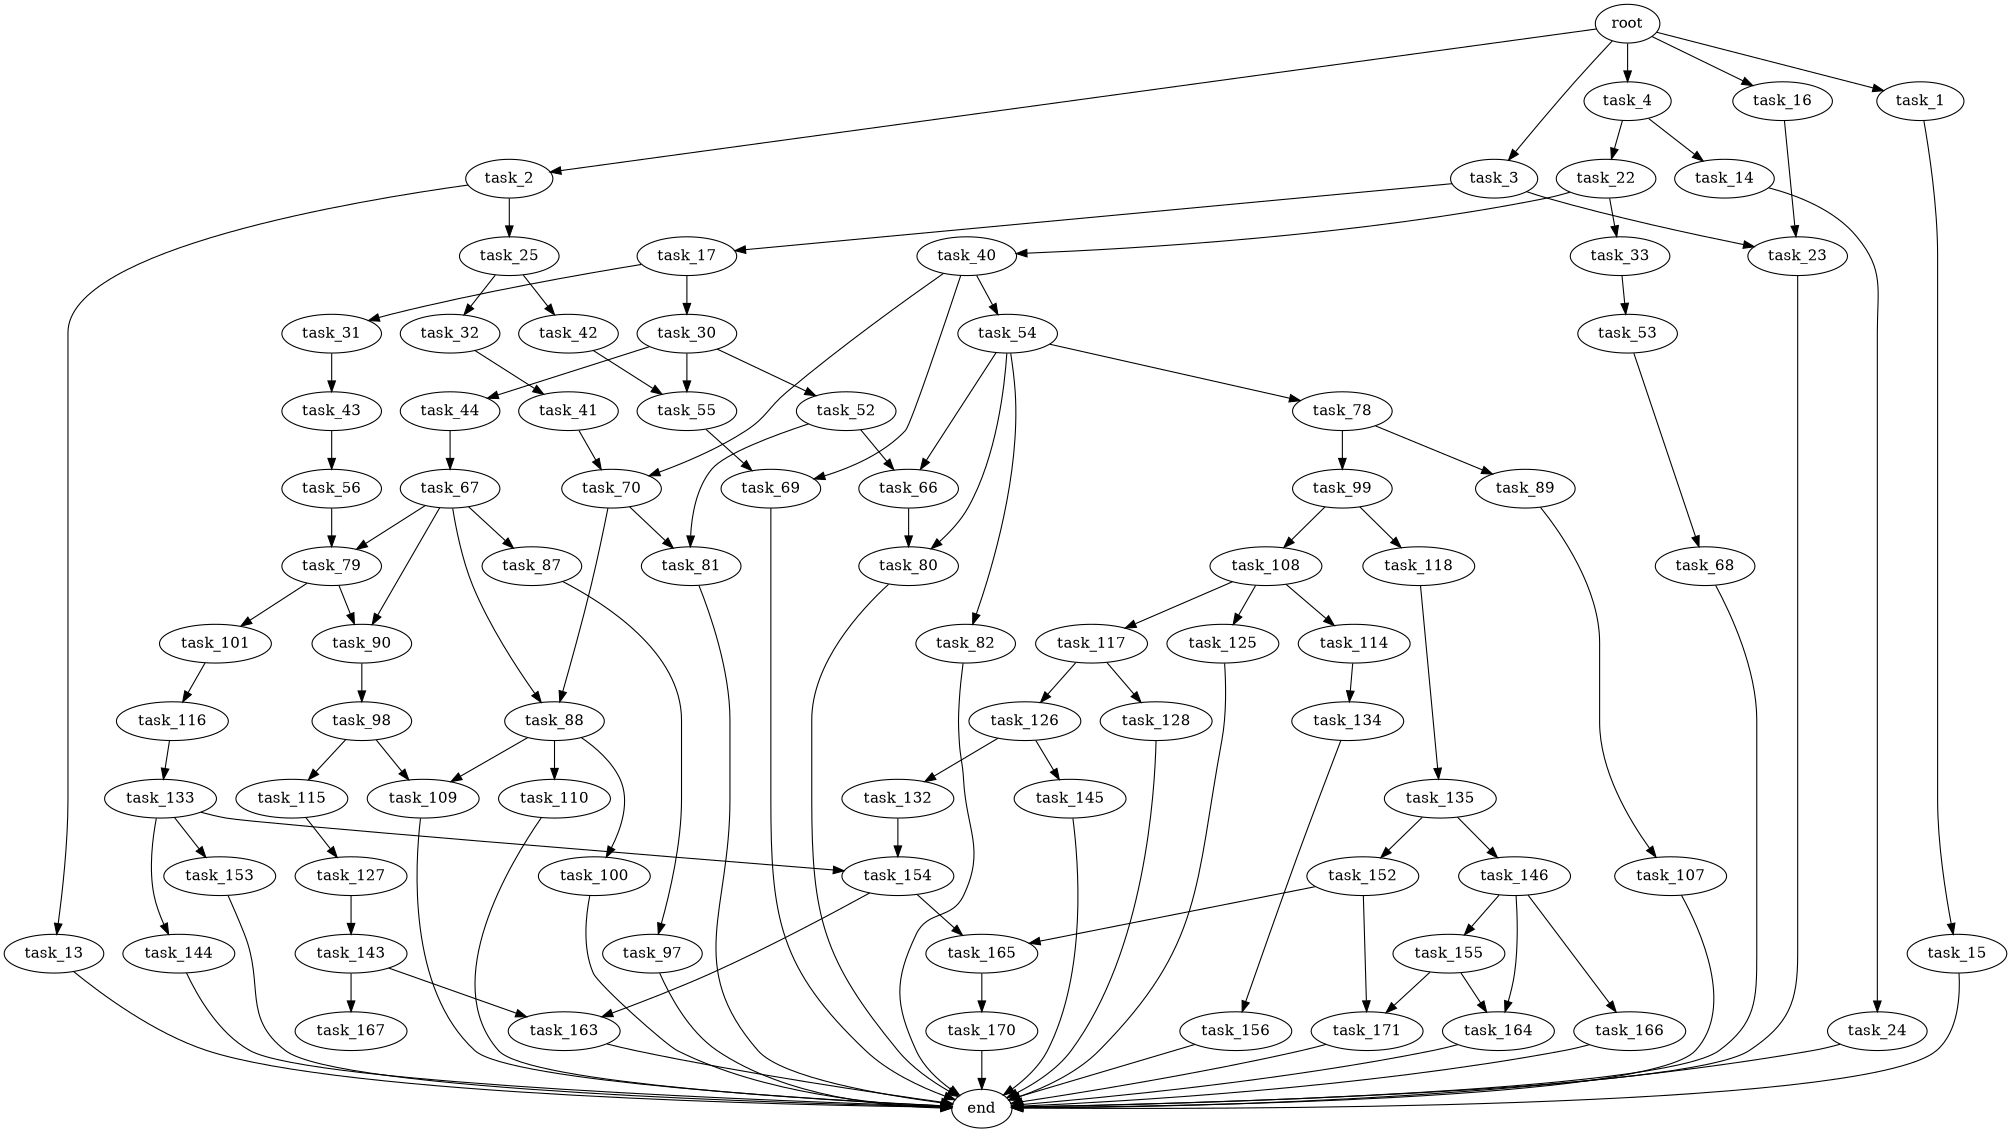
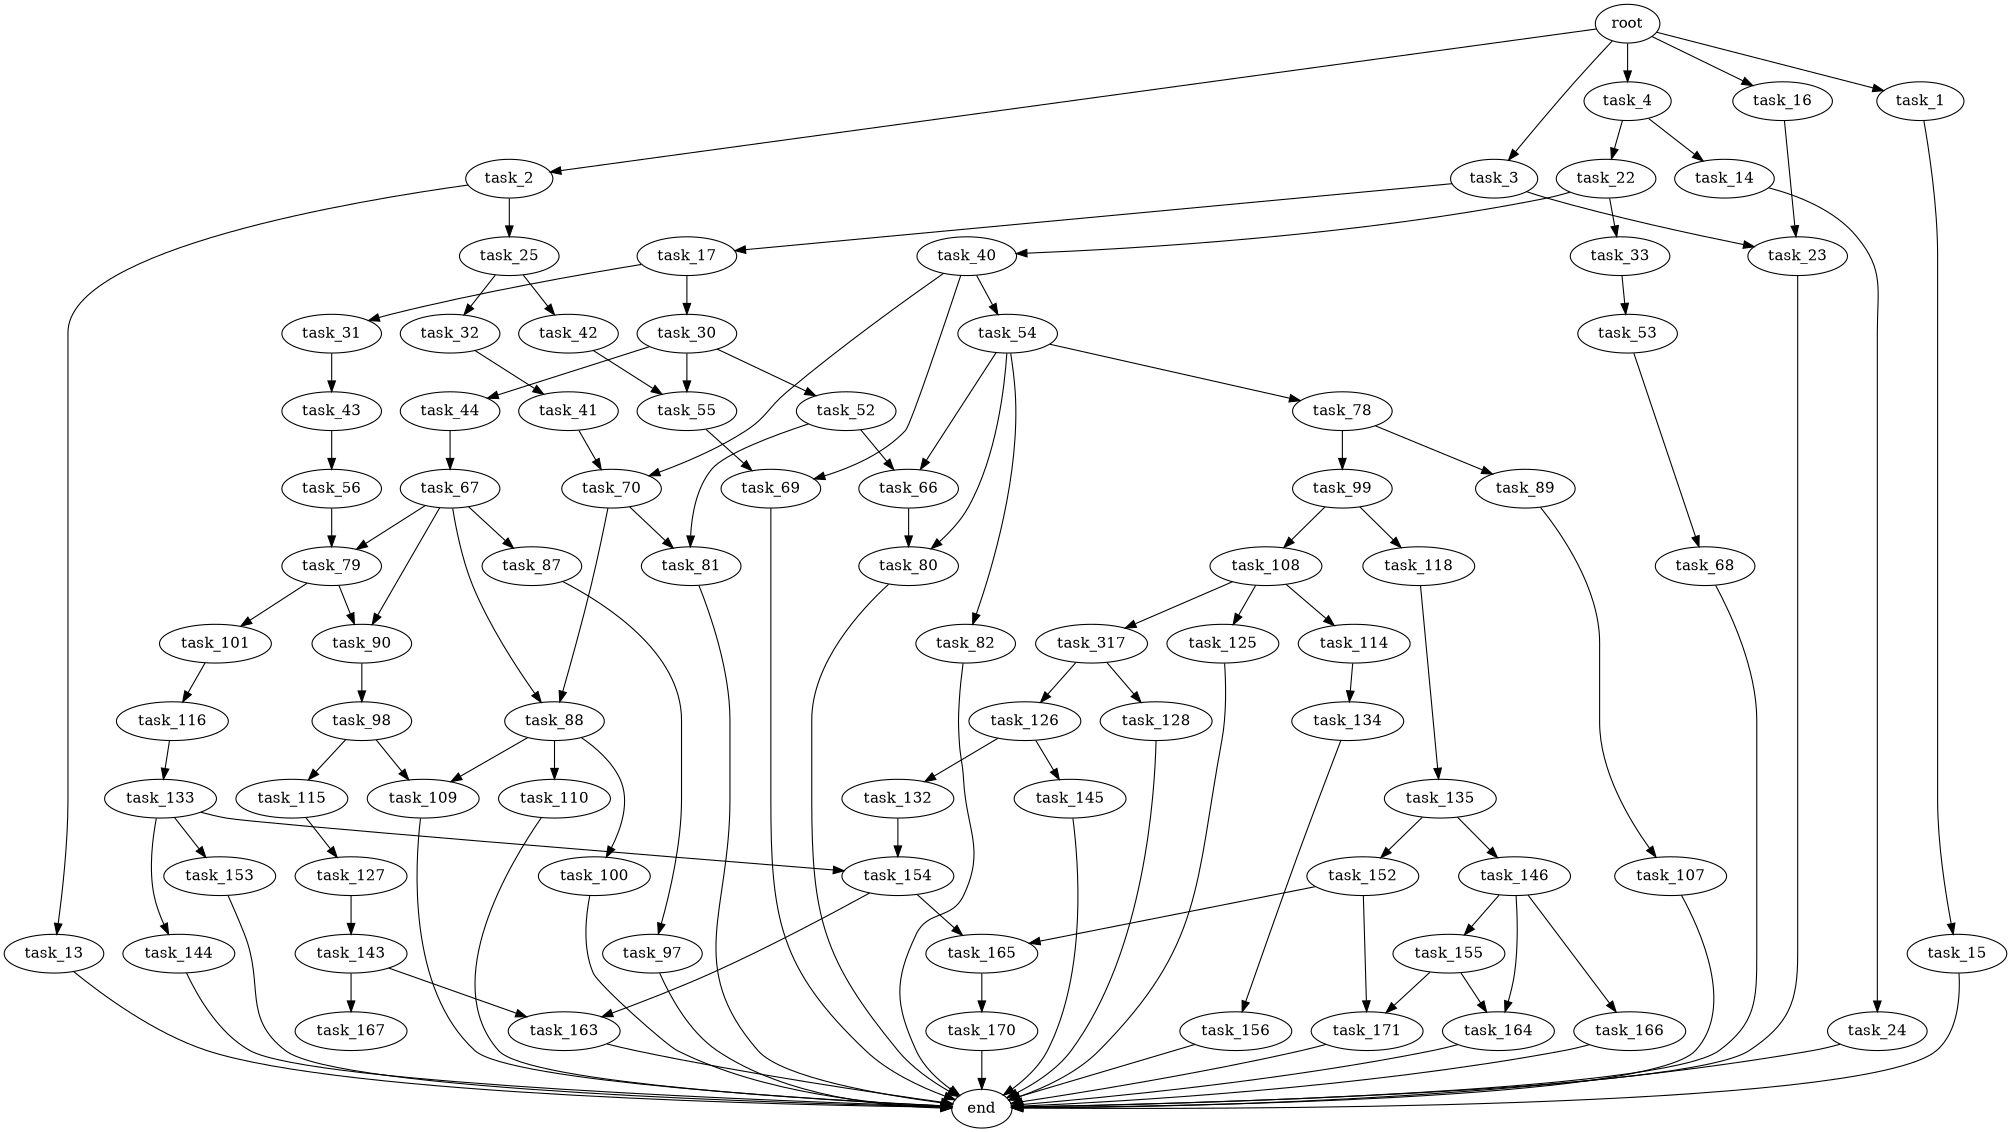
(1092, 644) -> (1092, 644)
